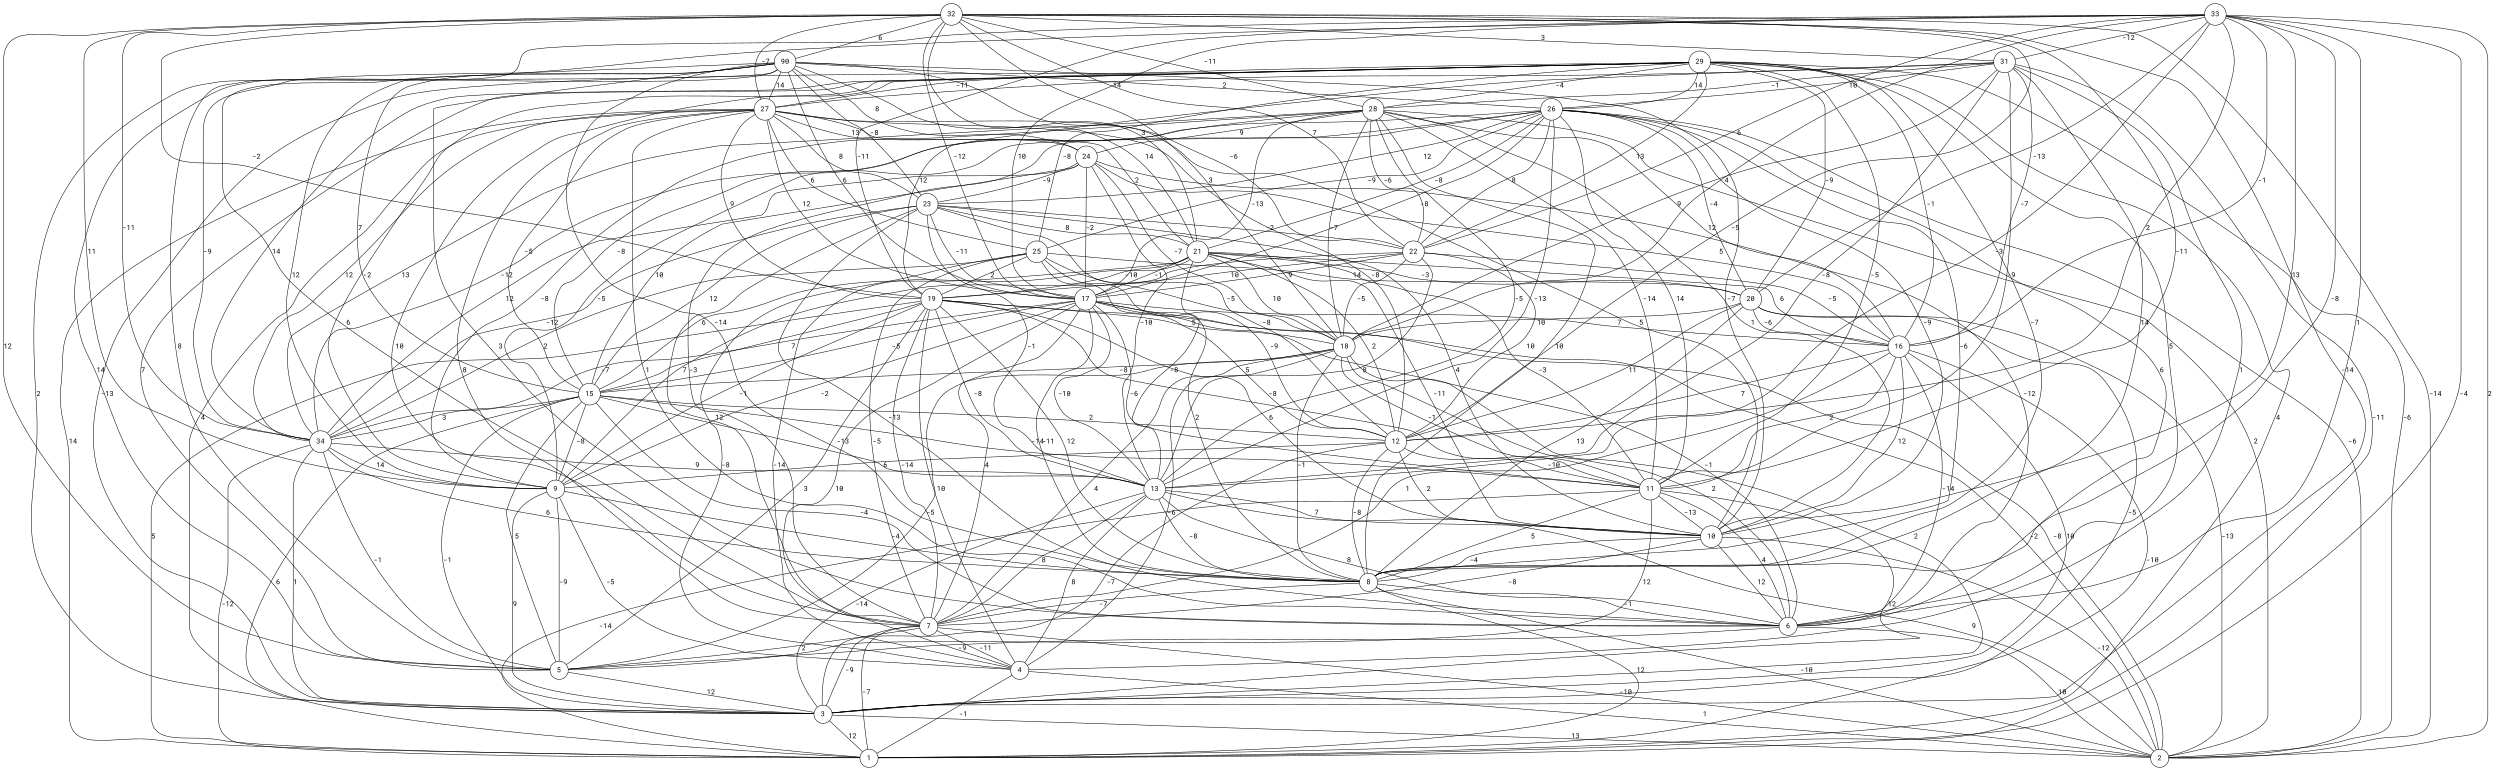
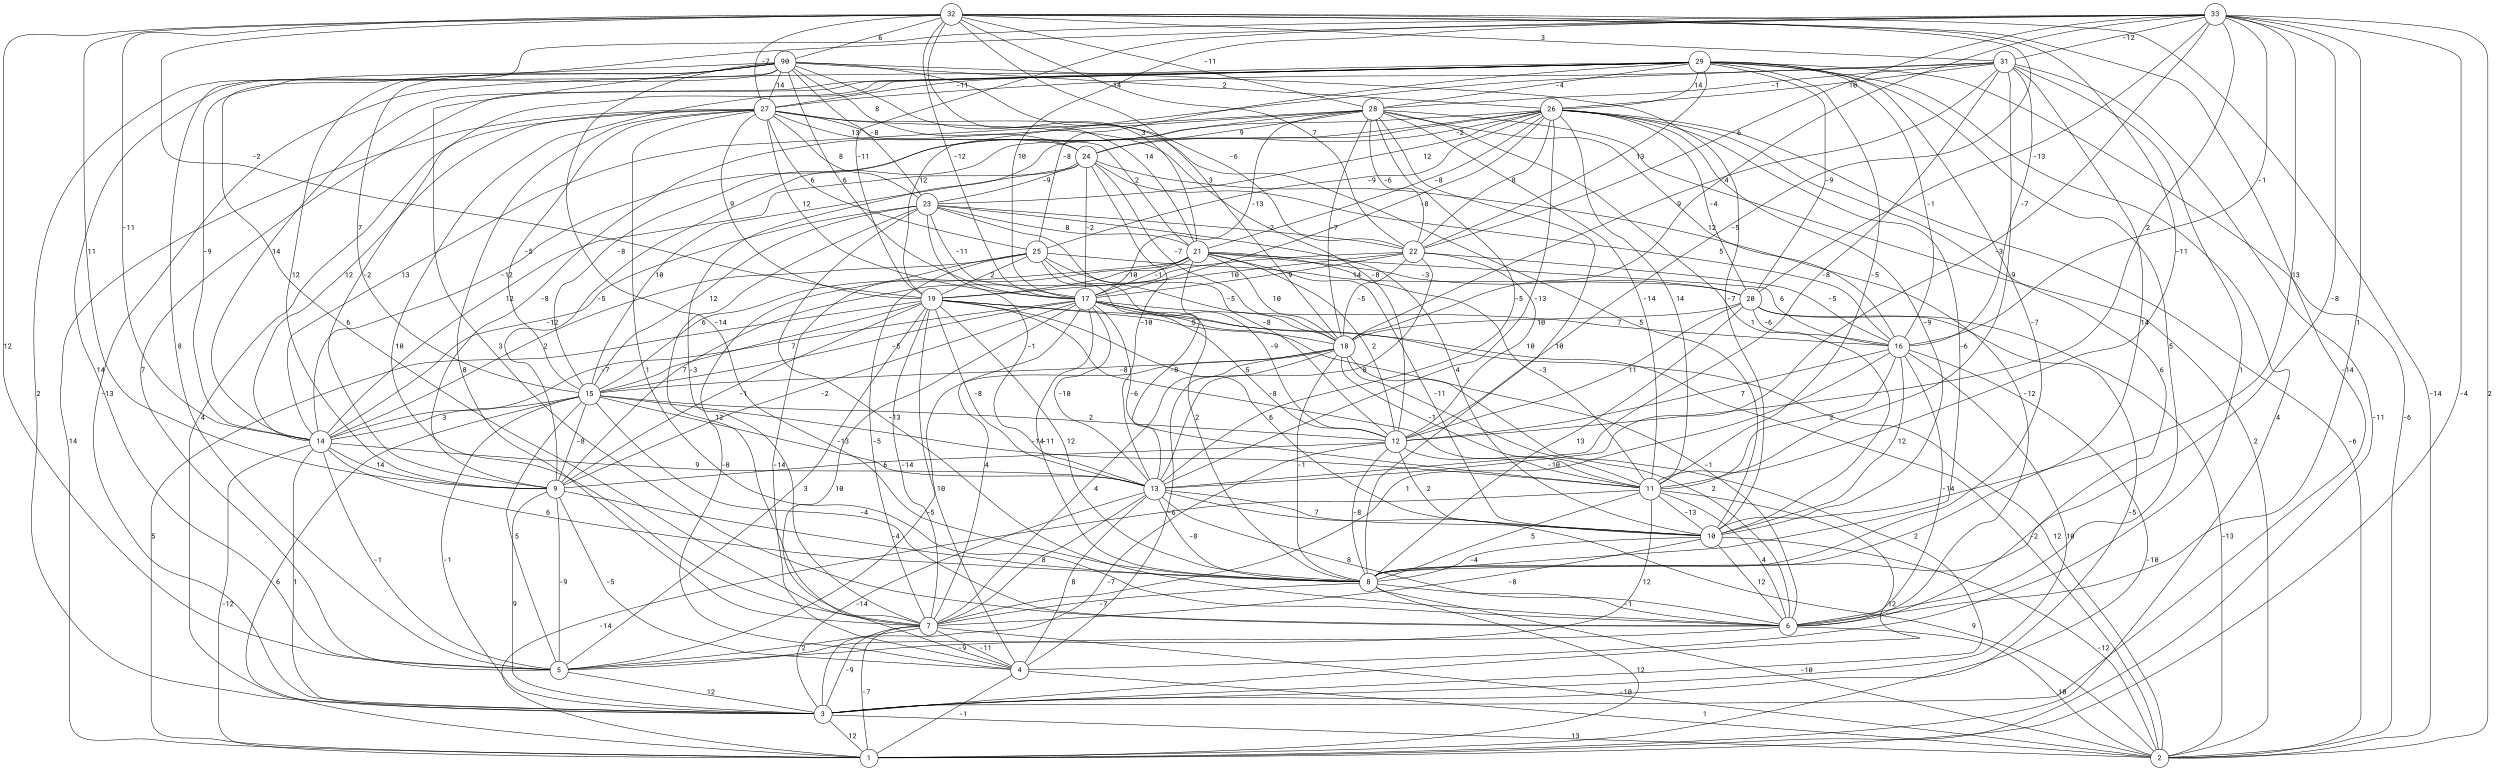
none -> (1331, 142)
(321, 442) -> (321, 442)
(2057, 537) -> (2057, 537)
